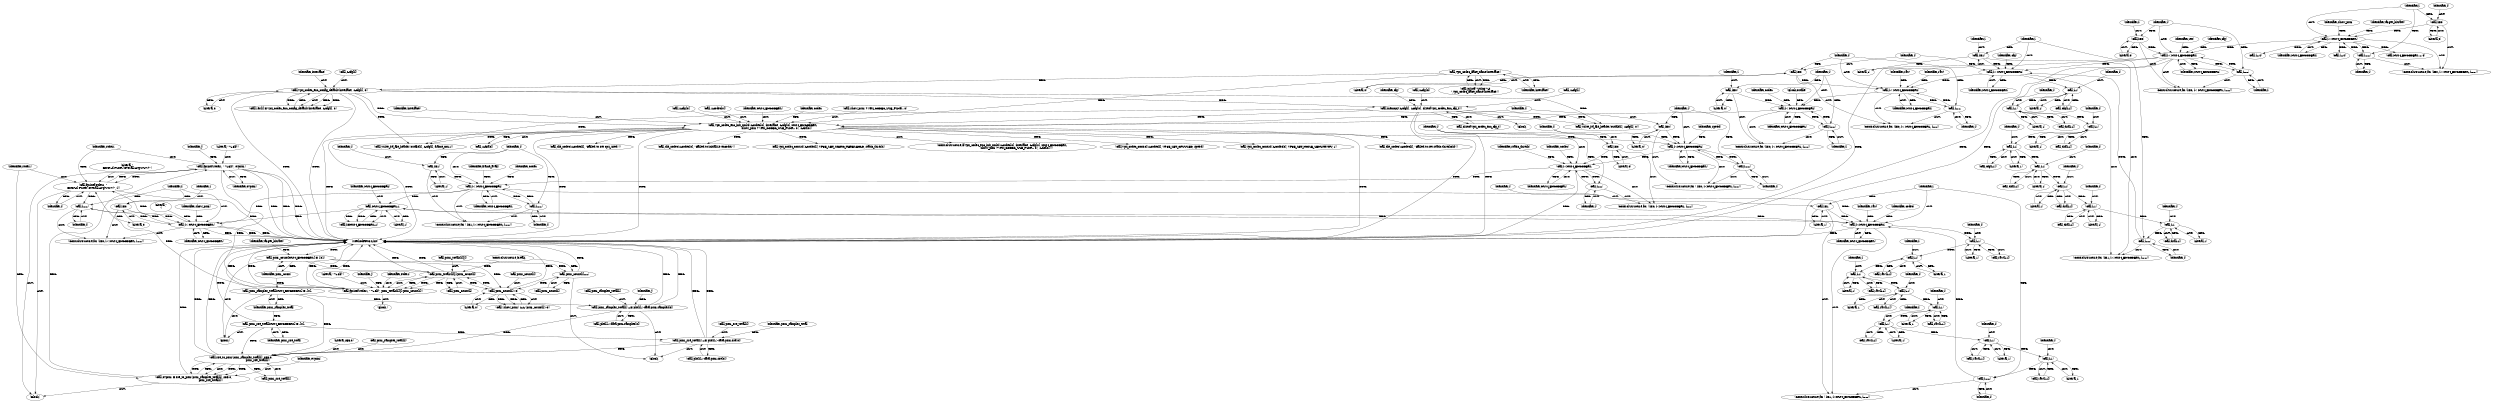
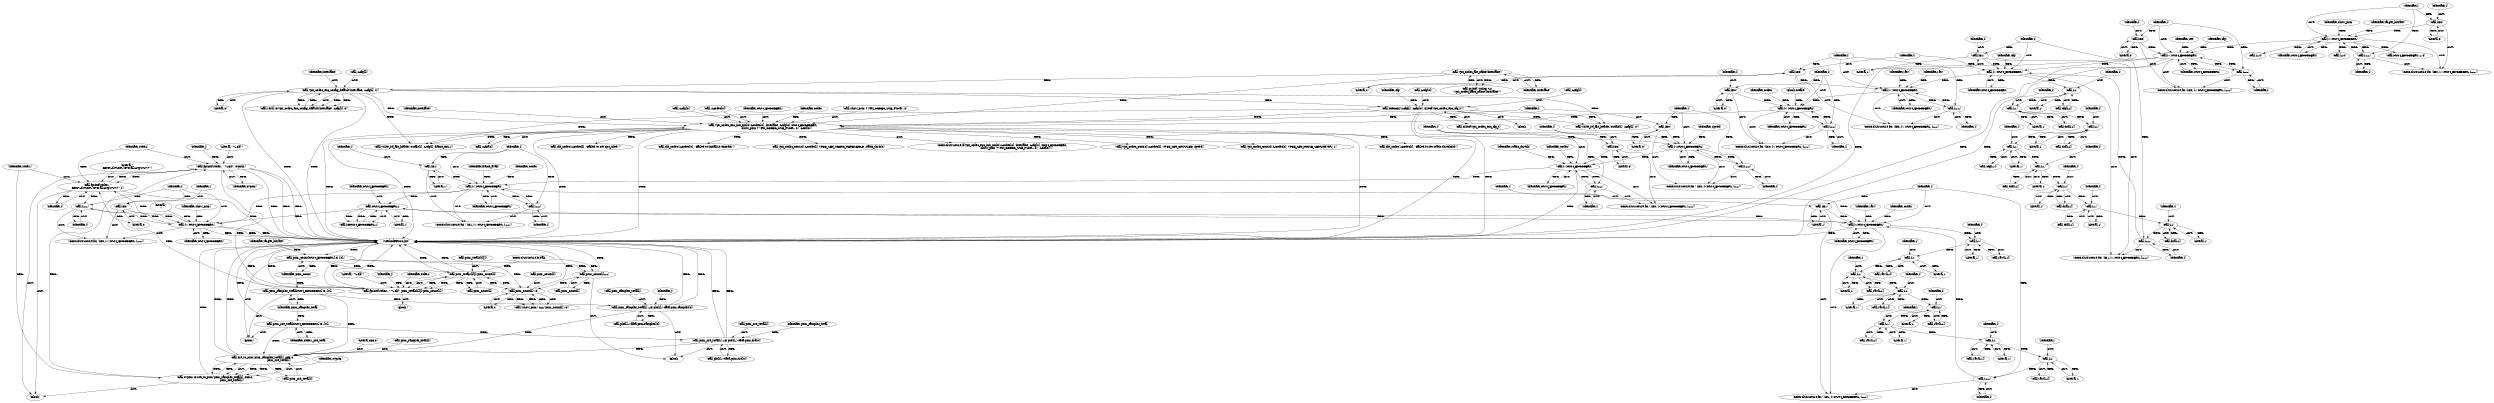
(1475, 72) -> (1477, 72)
(284, 341) -> (308, 341)
